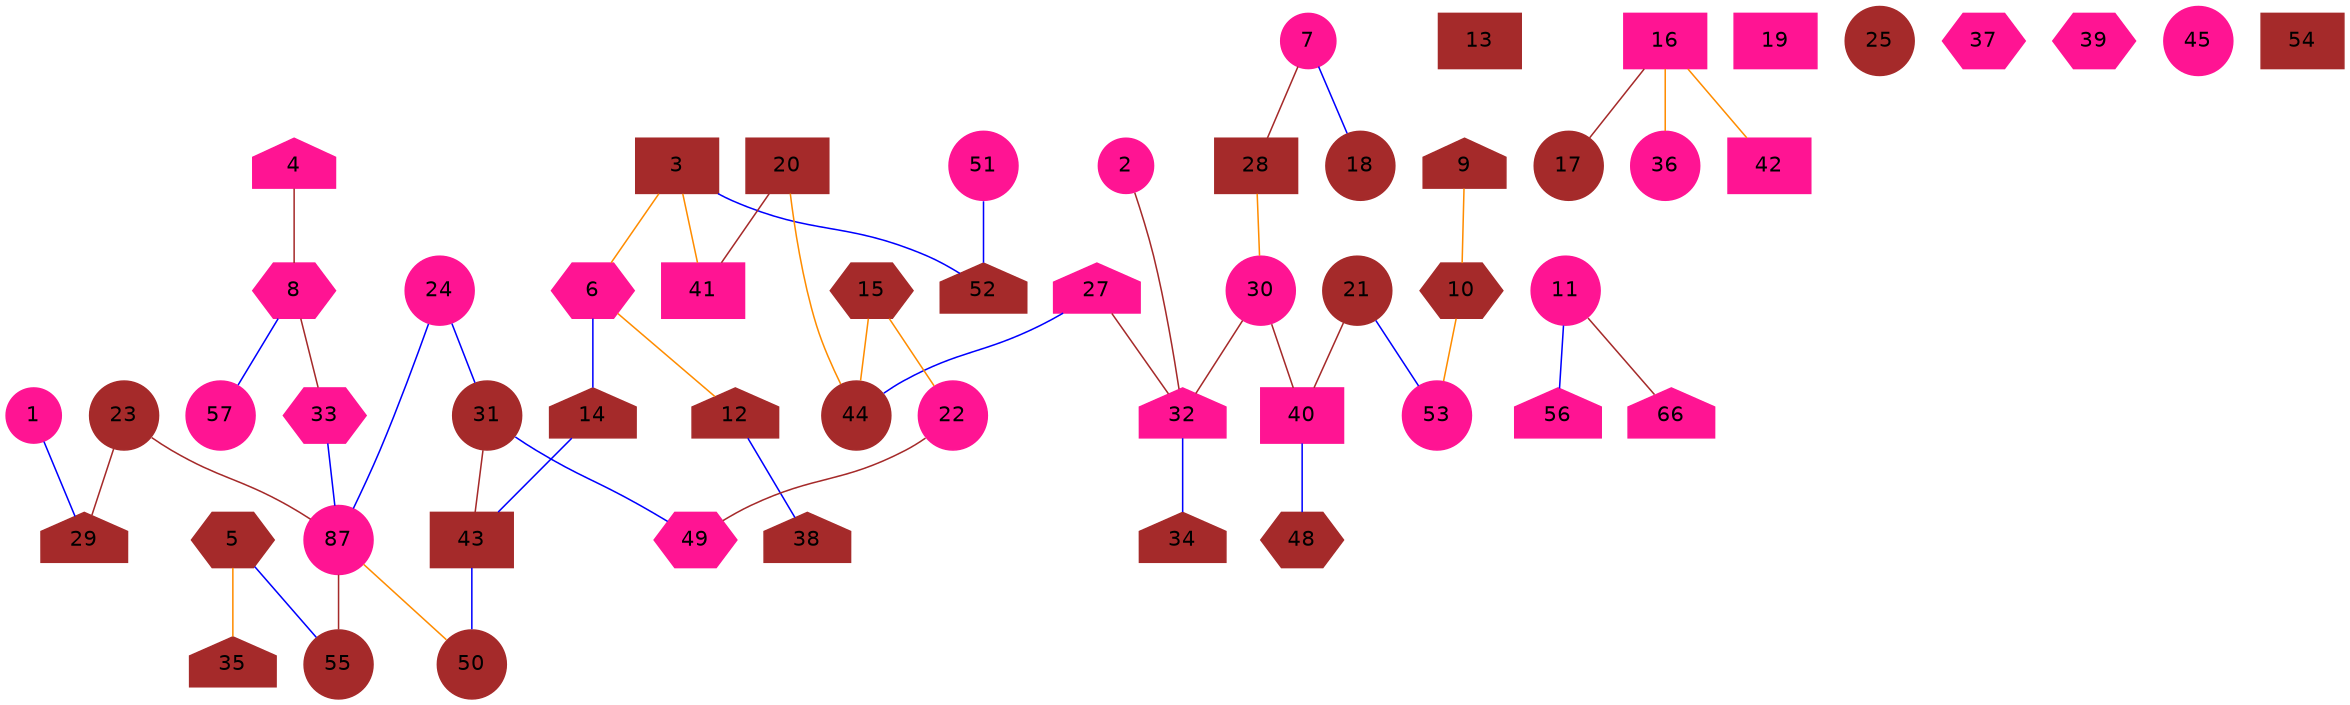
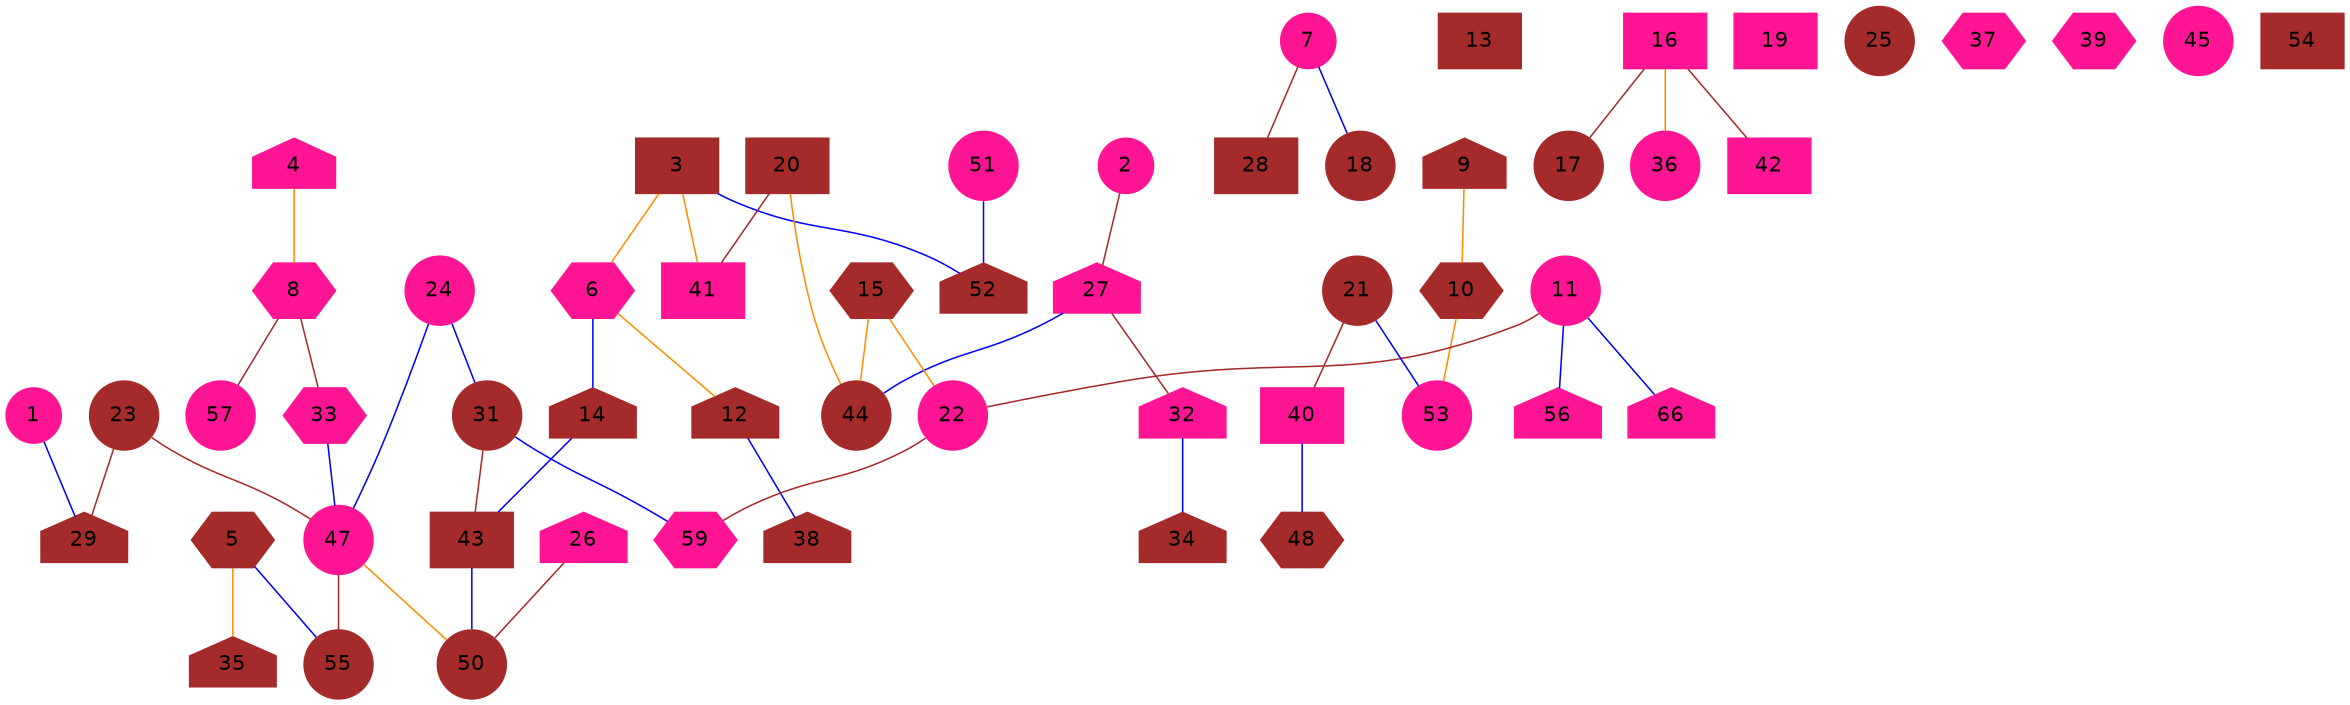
(1717, 103) -> (1717, 103)
(294, 226) -> (294, 226)
(1161, 290) -> (1111, 229)
(1261, 291) -> none
(258, 352) -> (258, 352)
(1621, 356) -> (1621, 356)
none -> (1266, 368)
(339, 540) -> (339, 540)
none -> (584, 540)
(696, 540) -> (696, 540)
